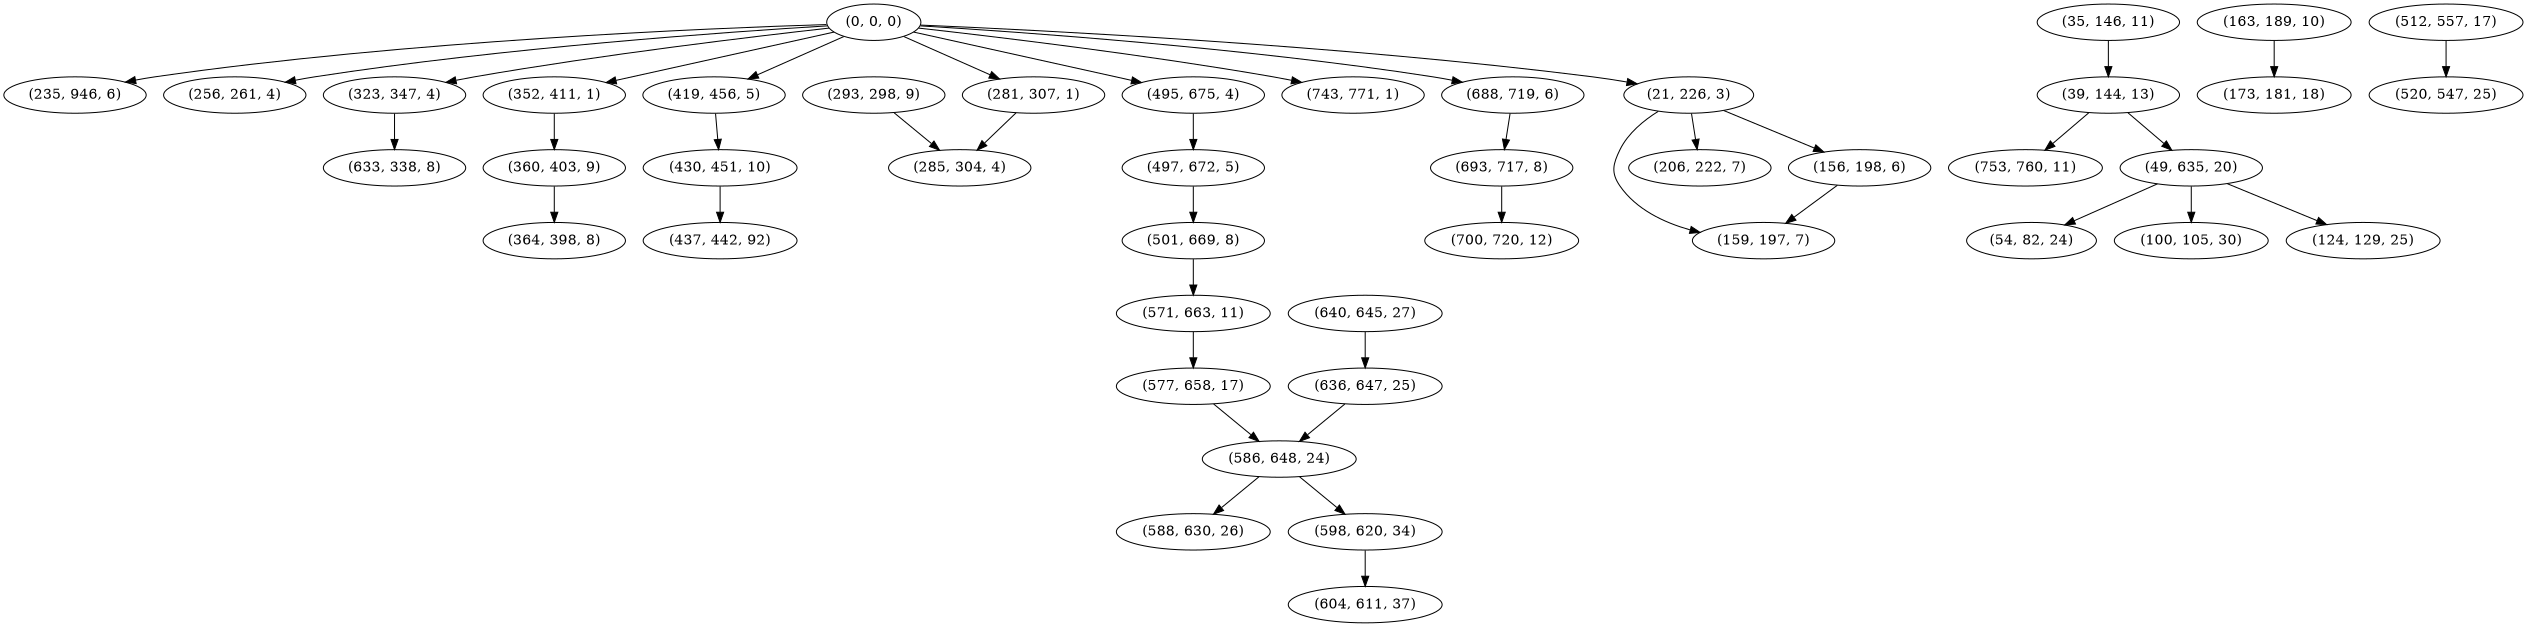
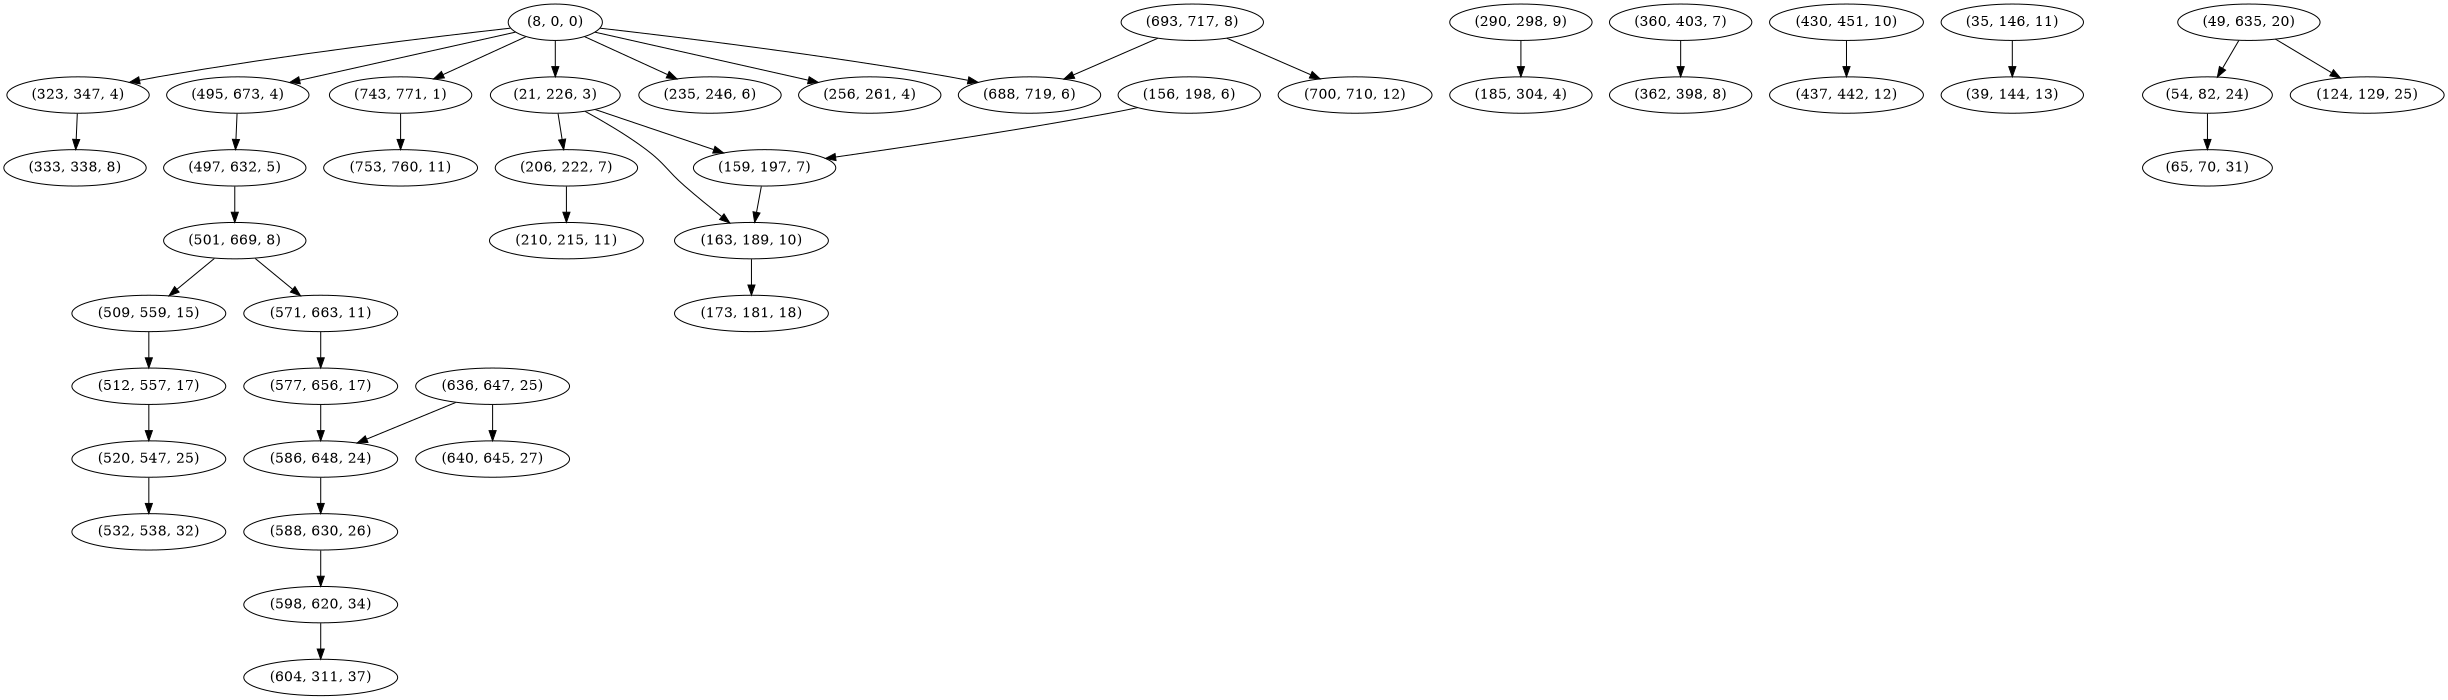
(874, 22) -> (555, 22)
(75, 95) -> (710, 95)
(554, 95) -> none
(714, 95) -> none
(874, 95) -> (1521, 22)
(1034, 95) -> none
(1193, 95) -> (238, 95)
(1508, 126) -> (1116, 57)
(2071, 128) -> (401, 126)
(2146, 128) -> none
(1769, 129) -> (657, 159)
(395, 168) -> (75, 168)
(554, 168) -> (1681, 22)
(960, 168) -> (1521, 95)
(1193, 168) -> (235, 168)
none -> (2207, 168)
none -> (759, 199)
(554, 241) -> (1681, 95)
none -> (566, 241)
(720, 241) -> (1846, 95)
(1502, 241) -> (1355, 95)
(2191, 241) -> none
none -> (149, 313)
(1365, 345) -> (493, 418)
(1193, 386) -> (321, 386)
(1318, 492) -> (321, 563)
none -> (149, 532)
(1365, 605) -> (321, 677)
